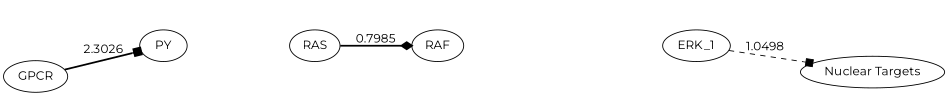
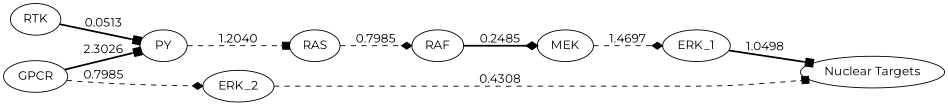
none -> (36, 19)
none -> (234, 46)
(371, 46) -> (371, 46)
none -> (565, 46)
(766, 56) -> (766, 56)
none -> (238, 86)
